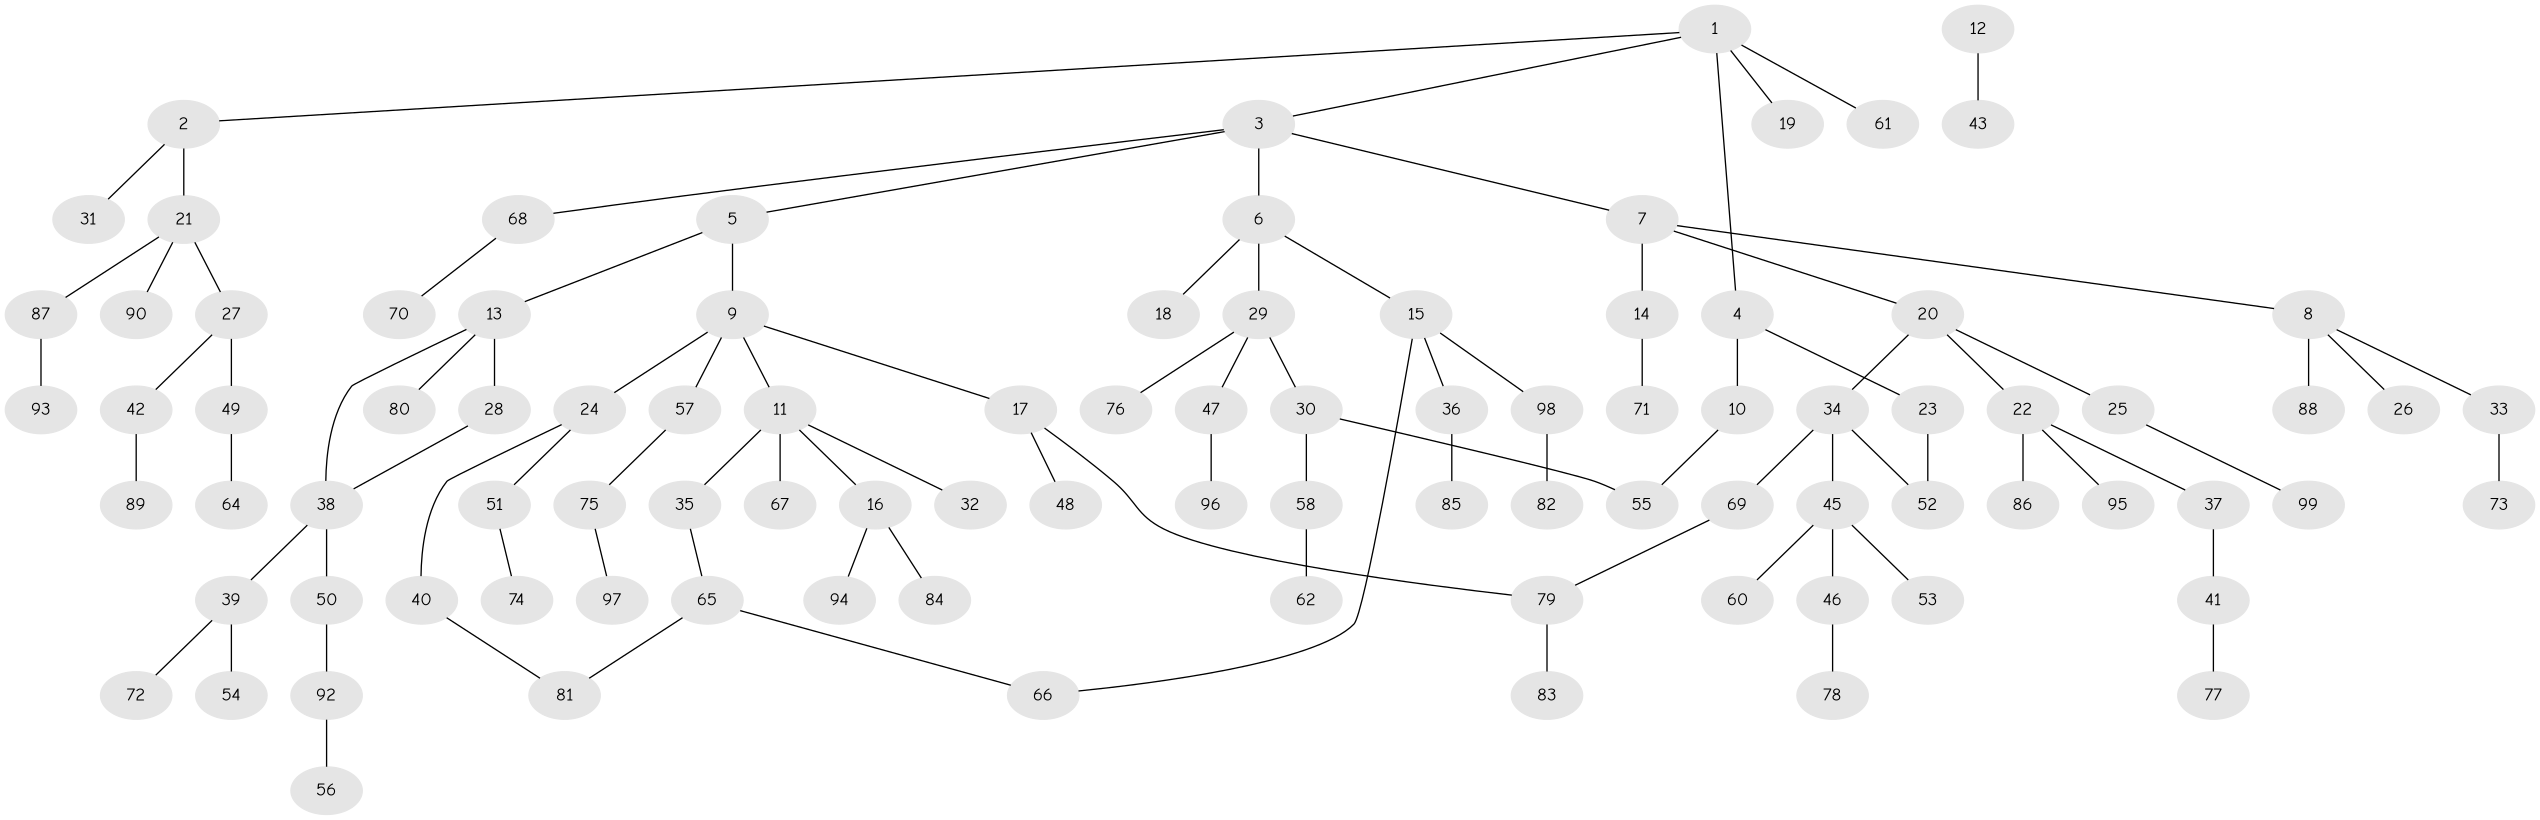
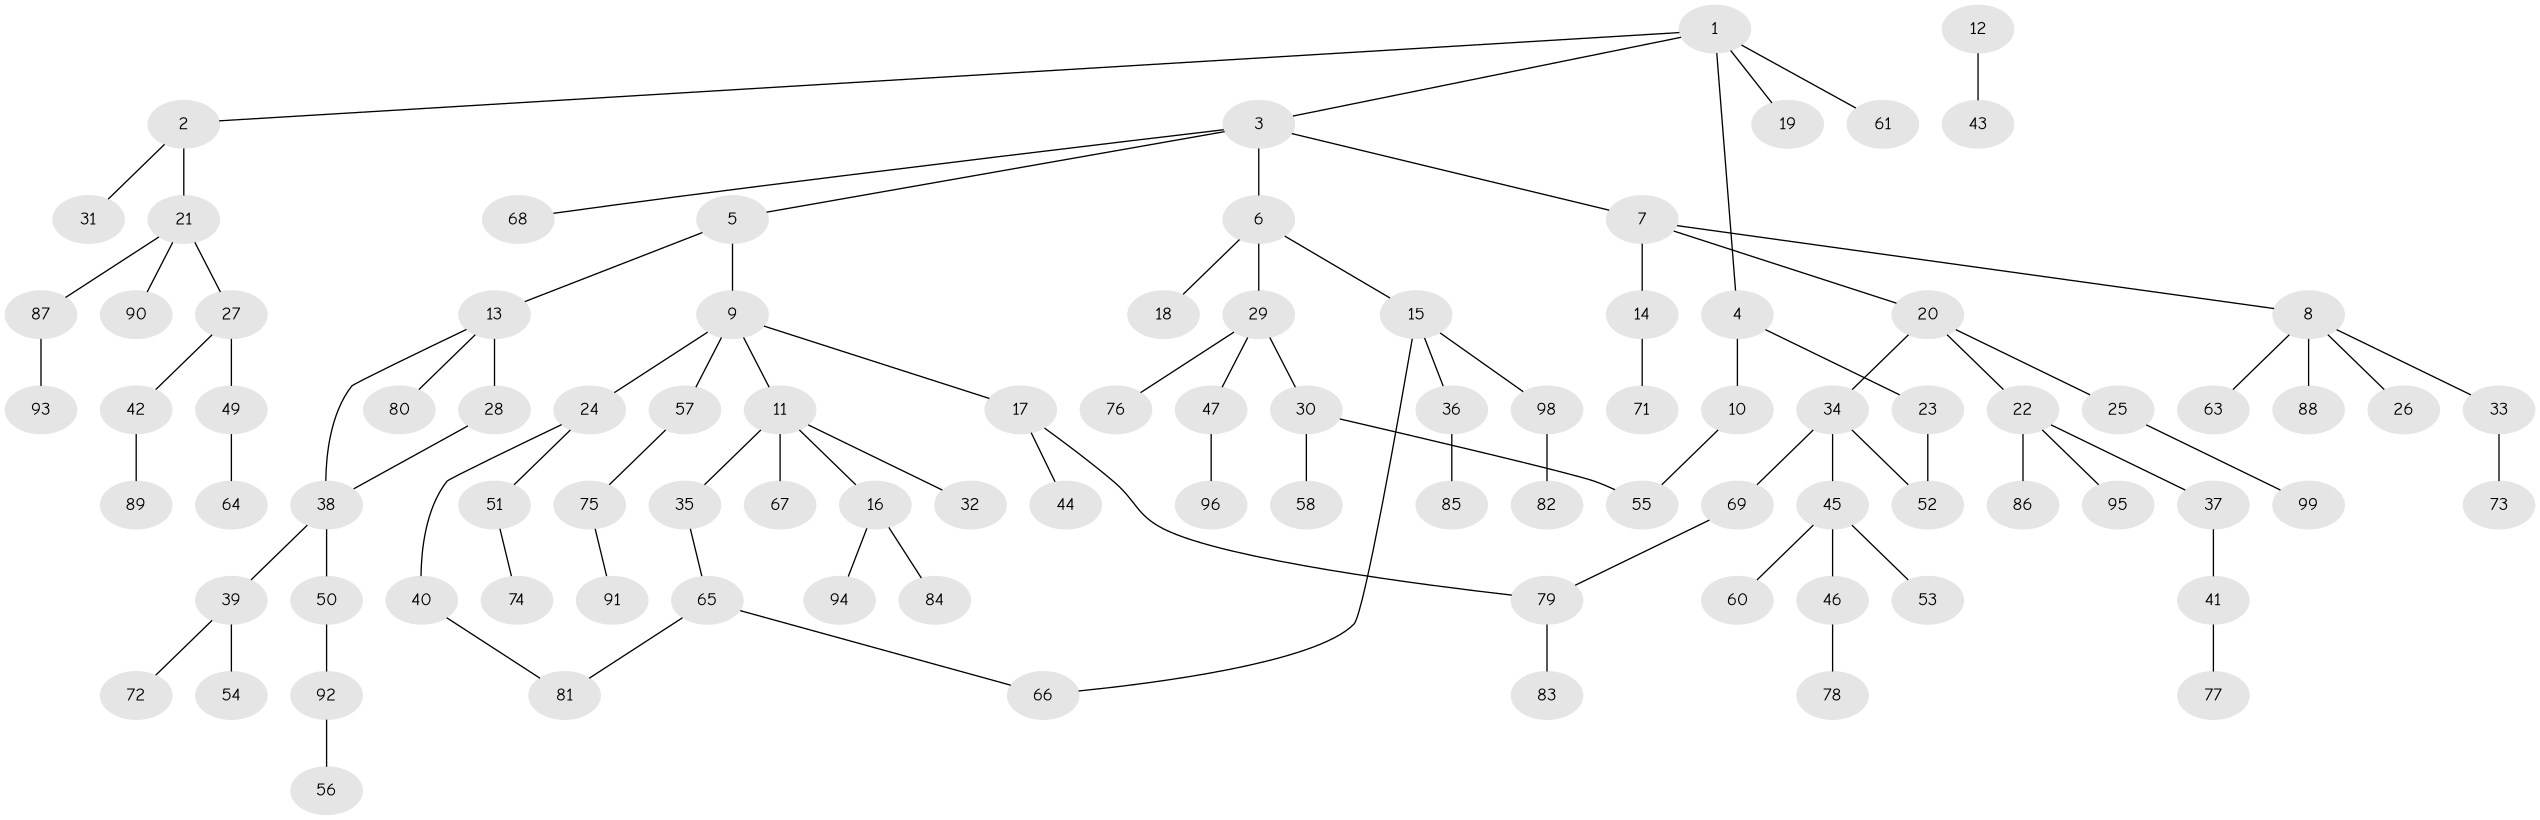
(399, 315) -> none
none -> (2213, 410)
(1066, 505) -> (1066, 505)
(612, 600) -> (612, 600)
(1306, 600) -> none
